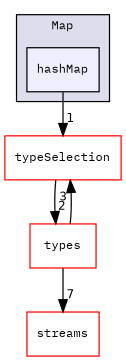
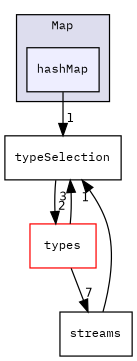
(63, 158) -> (63, 158)
none -> (111, 249)
(63, 334) -> (96, 334)
